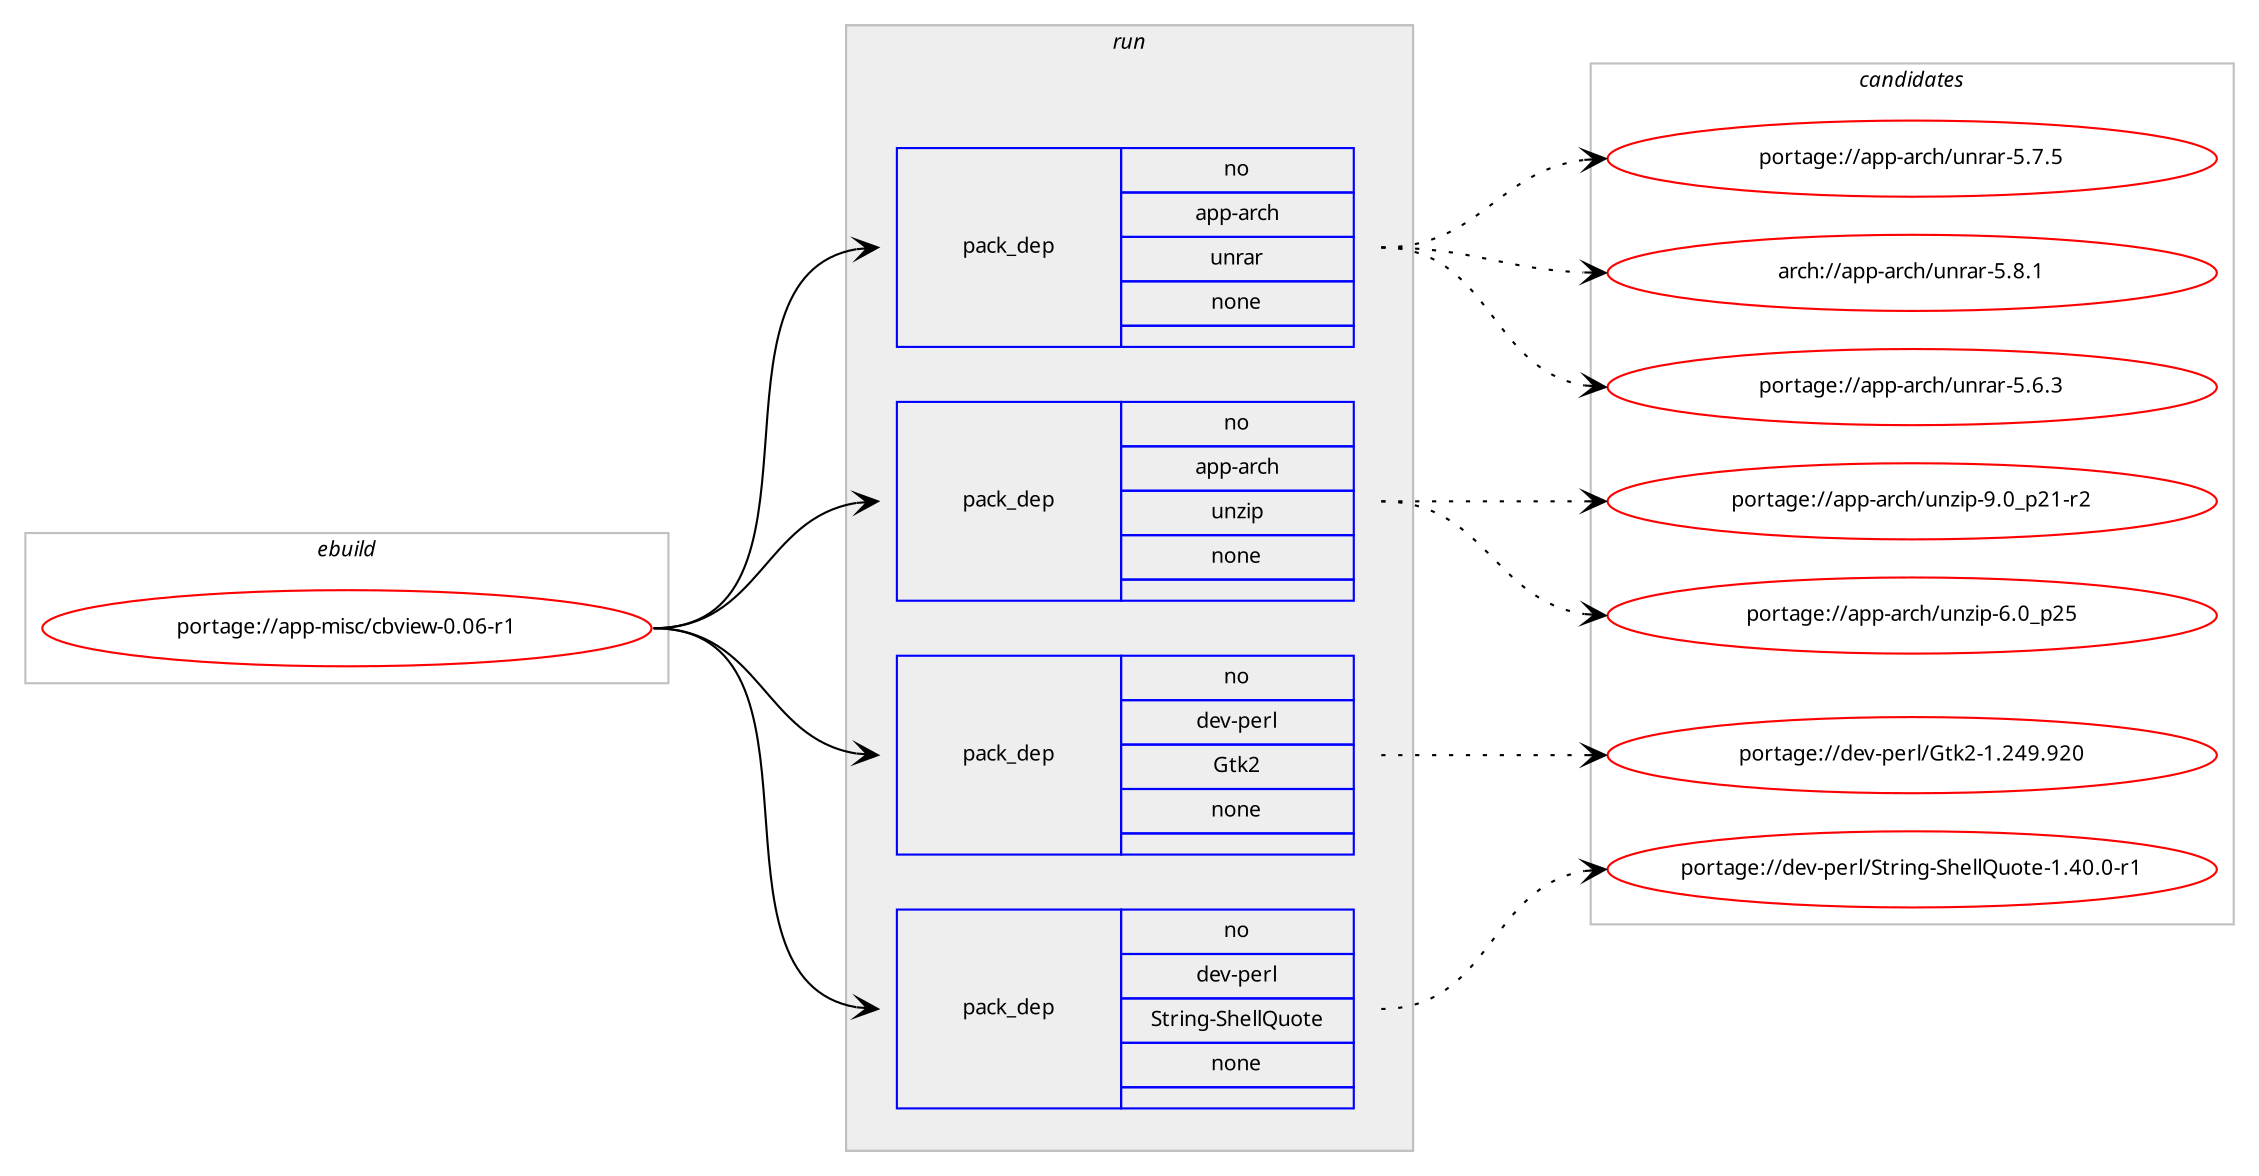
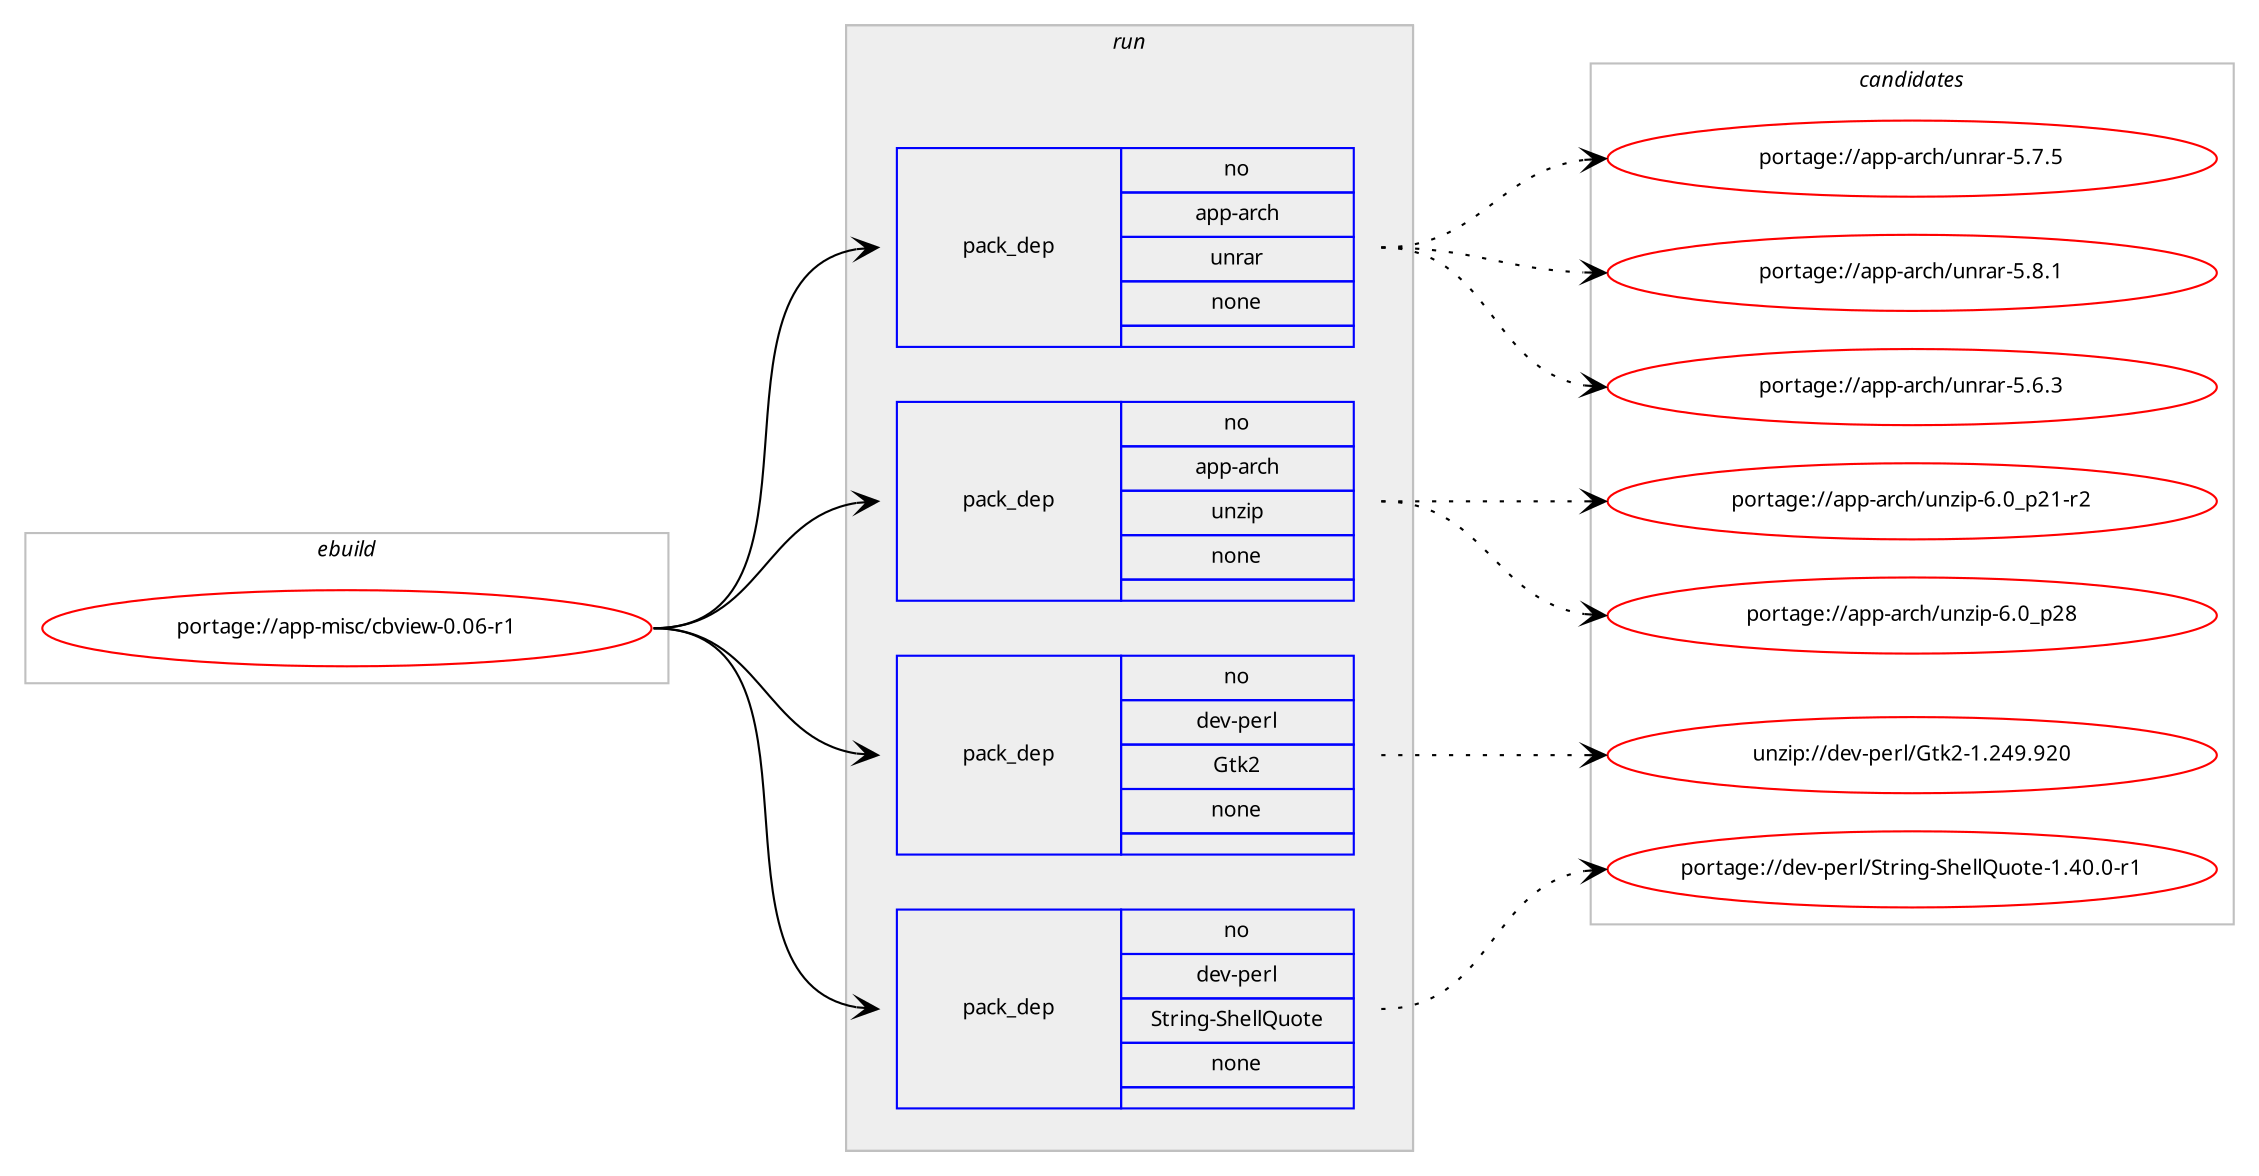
(1912, 273) -> (1912, 273)
(1912, 501) -> (1912, 501)
(1912, 616) -> (1912, 616)
(1912, 755) -> (1912, 755)
